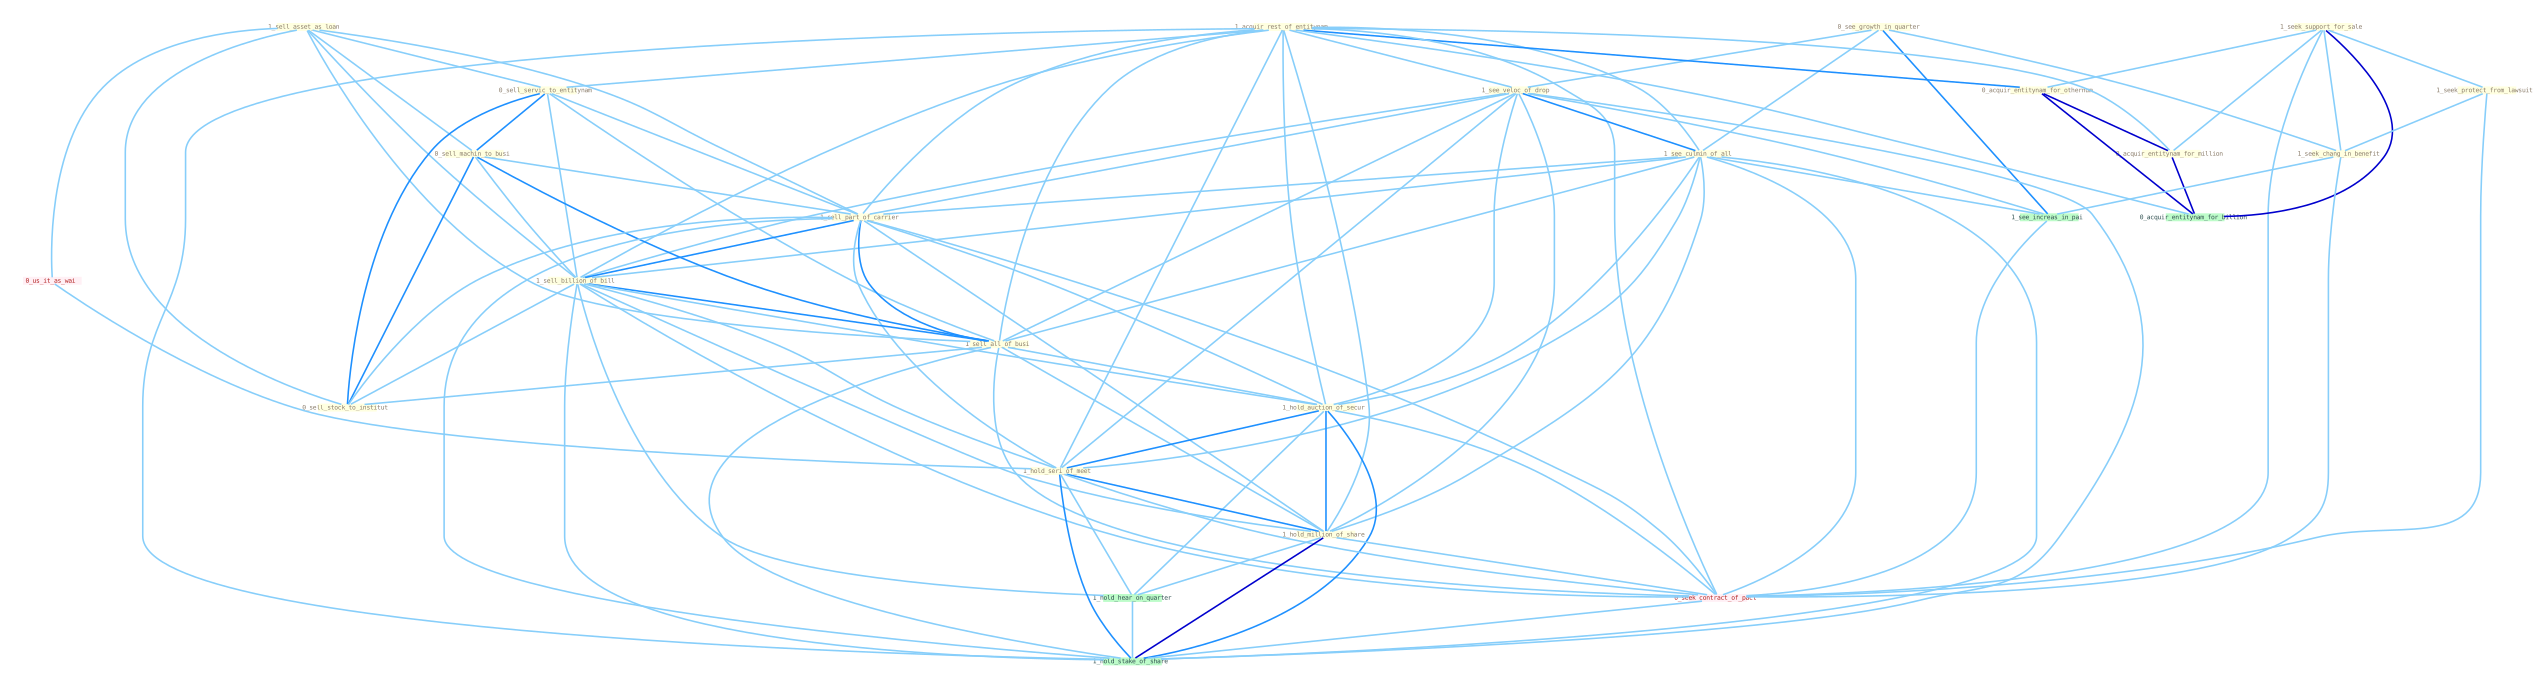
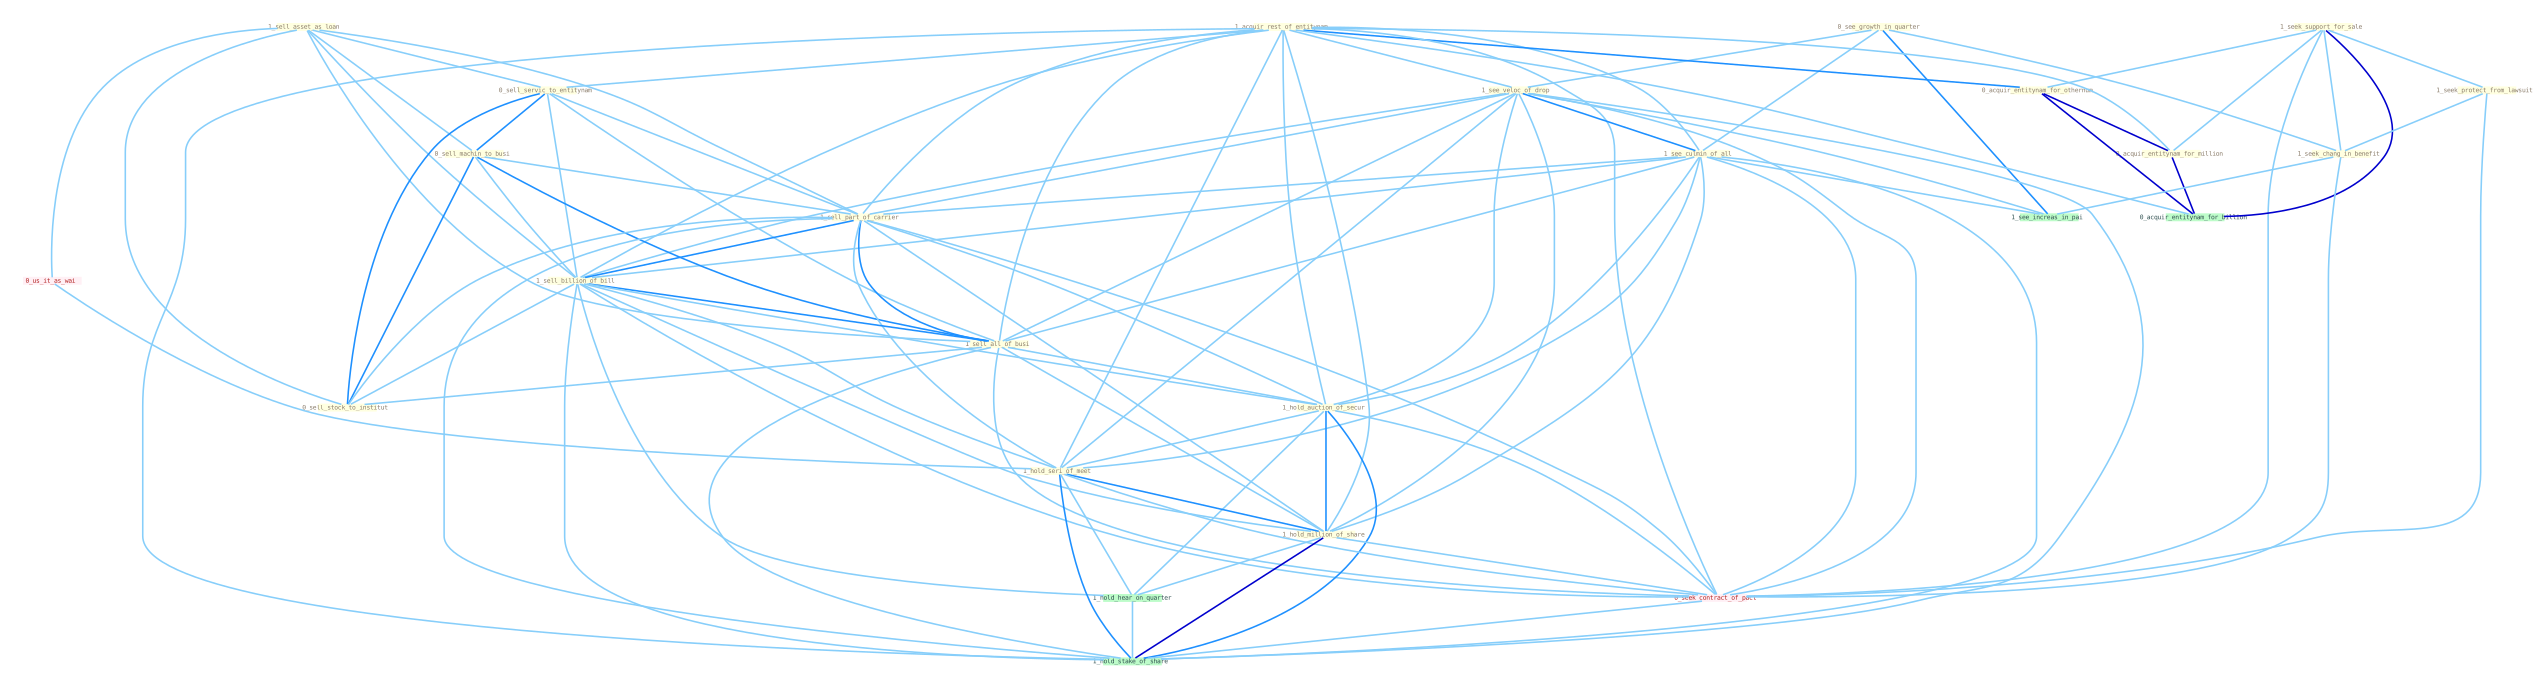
(1205, 436) -> (1205, 436)
(1975, 478) -> (1915, 273)
